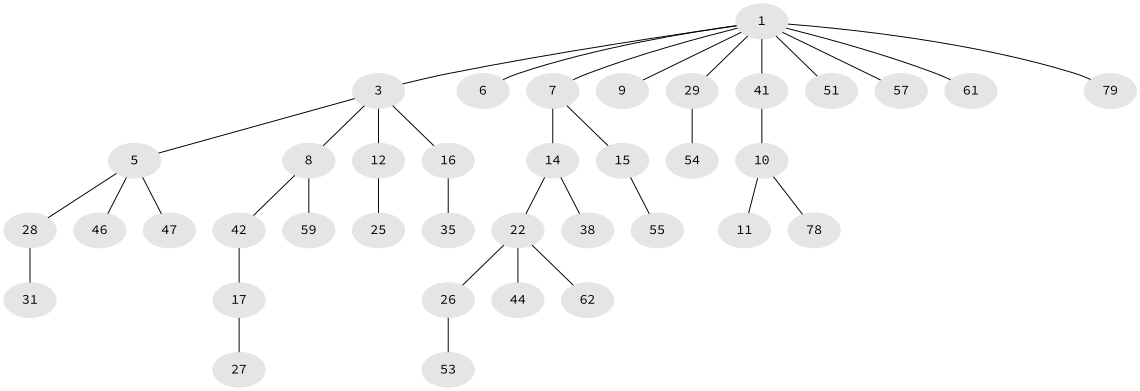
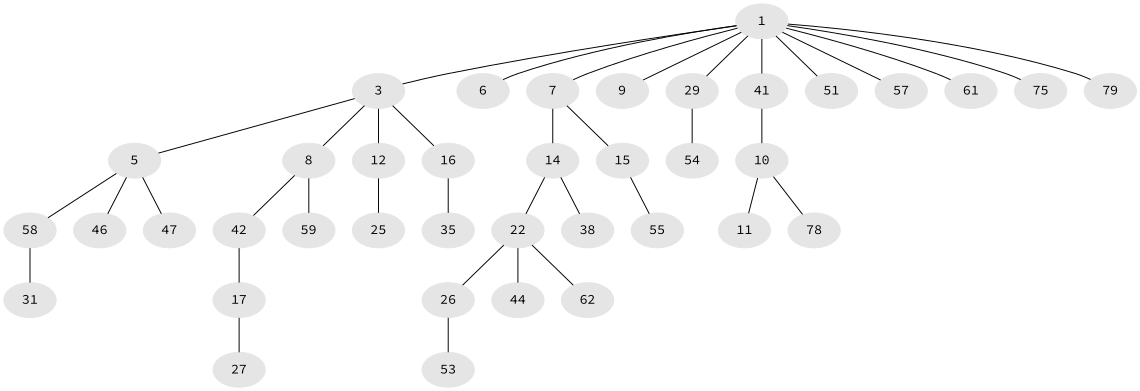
none -> (1041, 91)
(30, 230) -> (30, 230)
